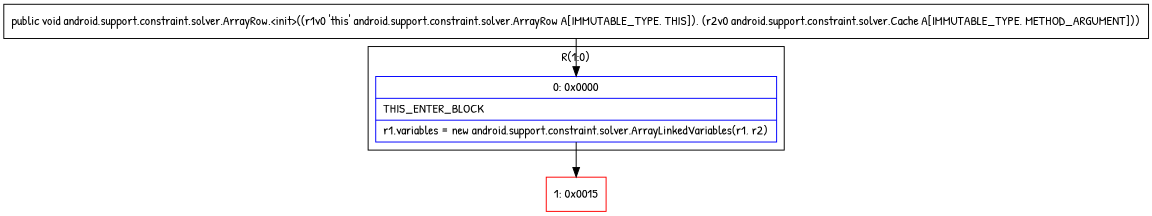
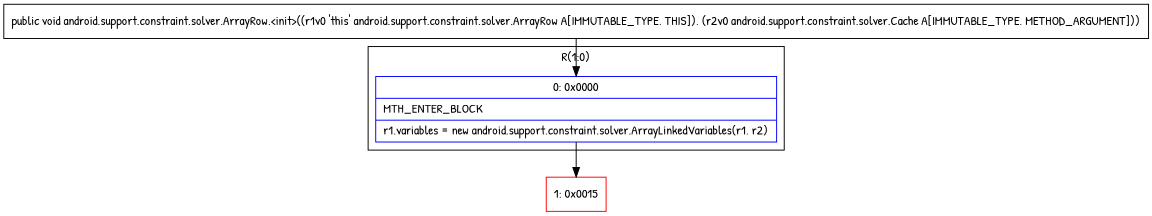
(434, 109) -> (434, 109)
